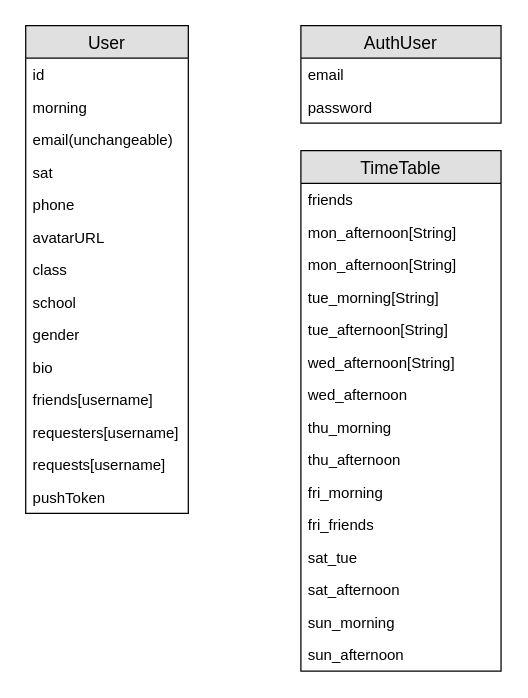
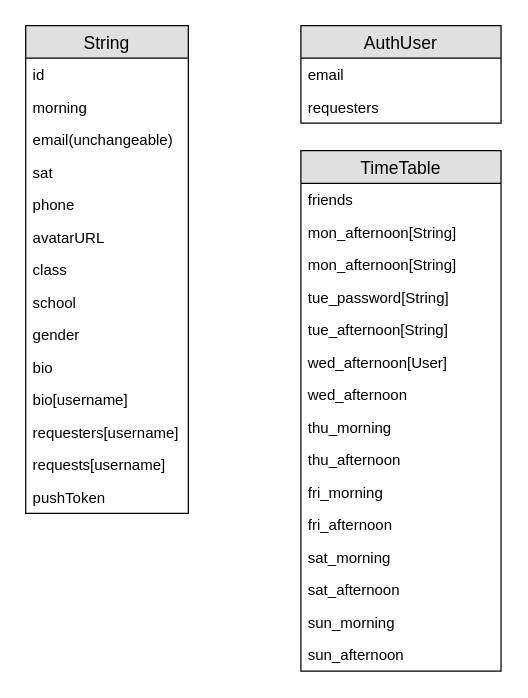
(106, 43) -> (106, 43)
(341, 108) -> (350, 108)
(383, 298) -> (390, 298)
(394, 363) -> (387, 363)
(102, 400) -> (85, 400)
(350, 525) -> (360, 525)
(337, 558) -> (352, 558)
